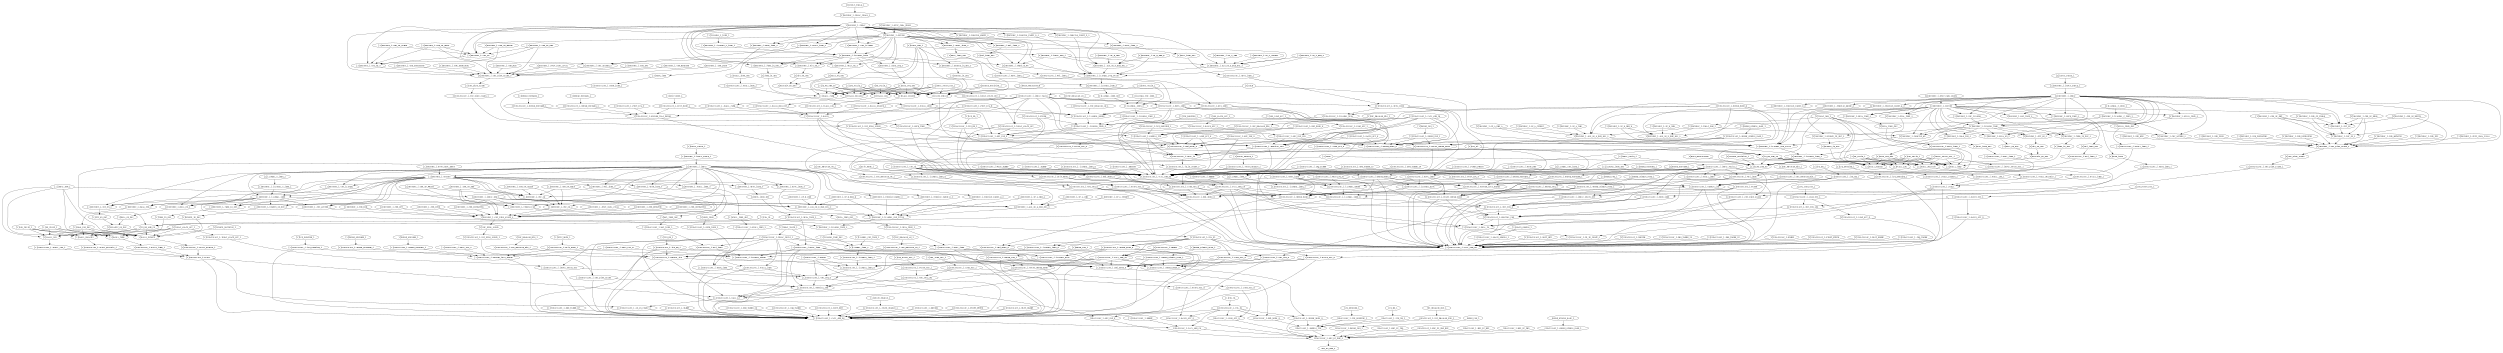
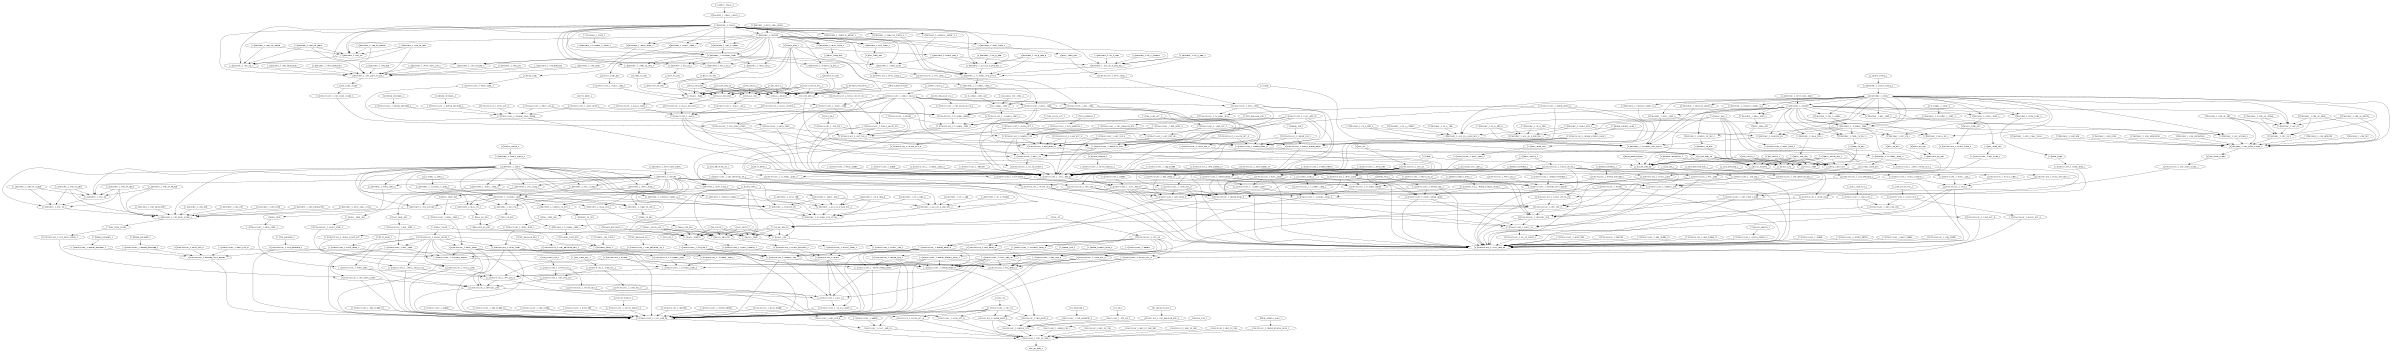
(936, 197) -> none
(648, 207) -> none
(1473, 318) -> (1200, 318)
